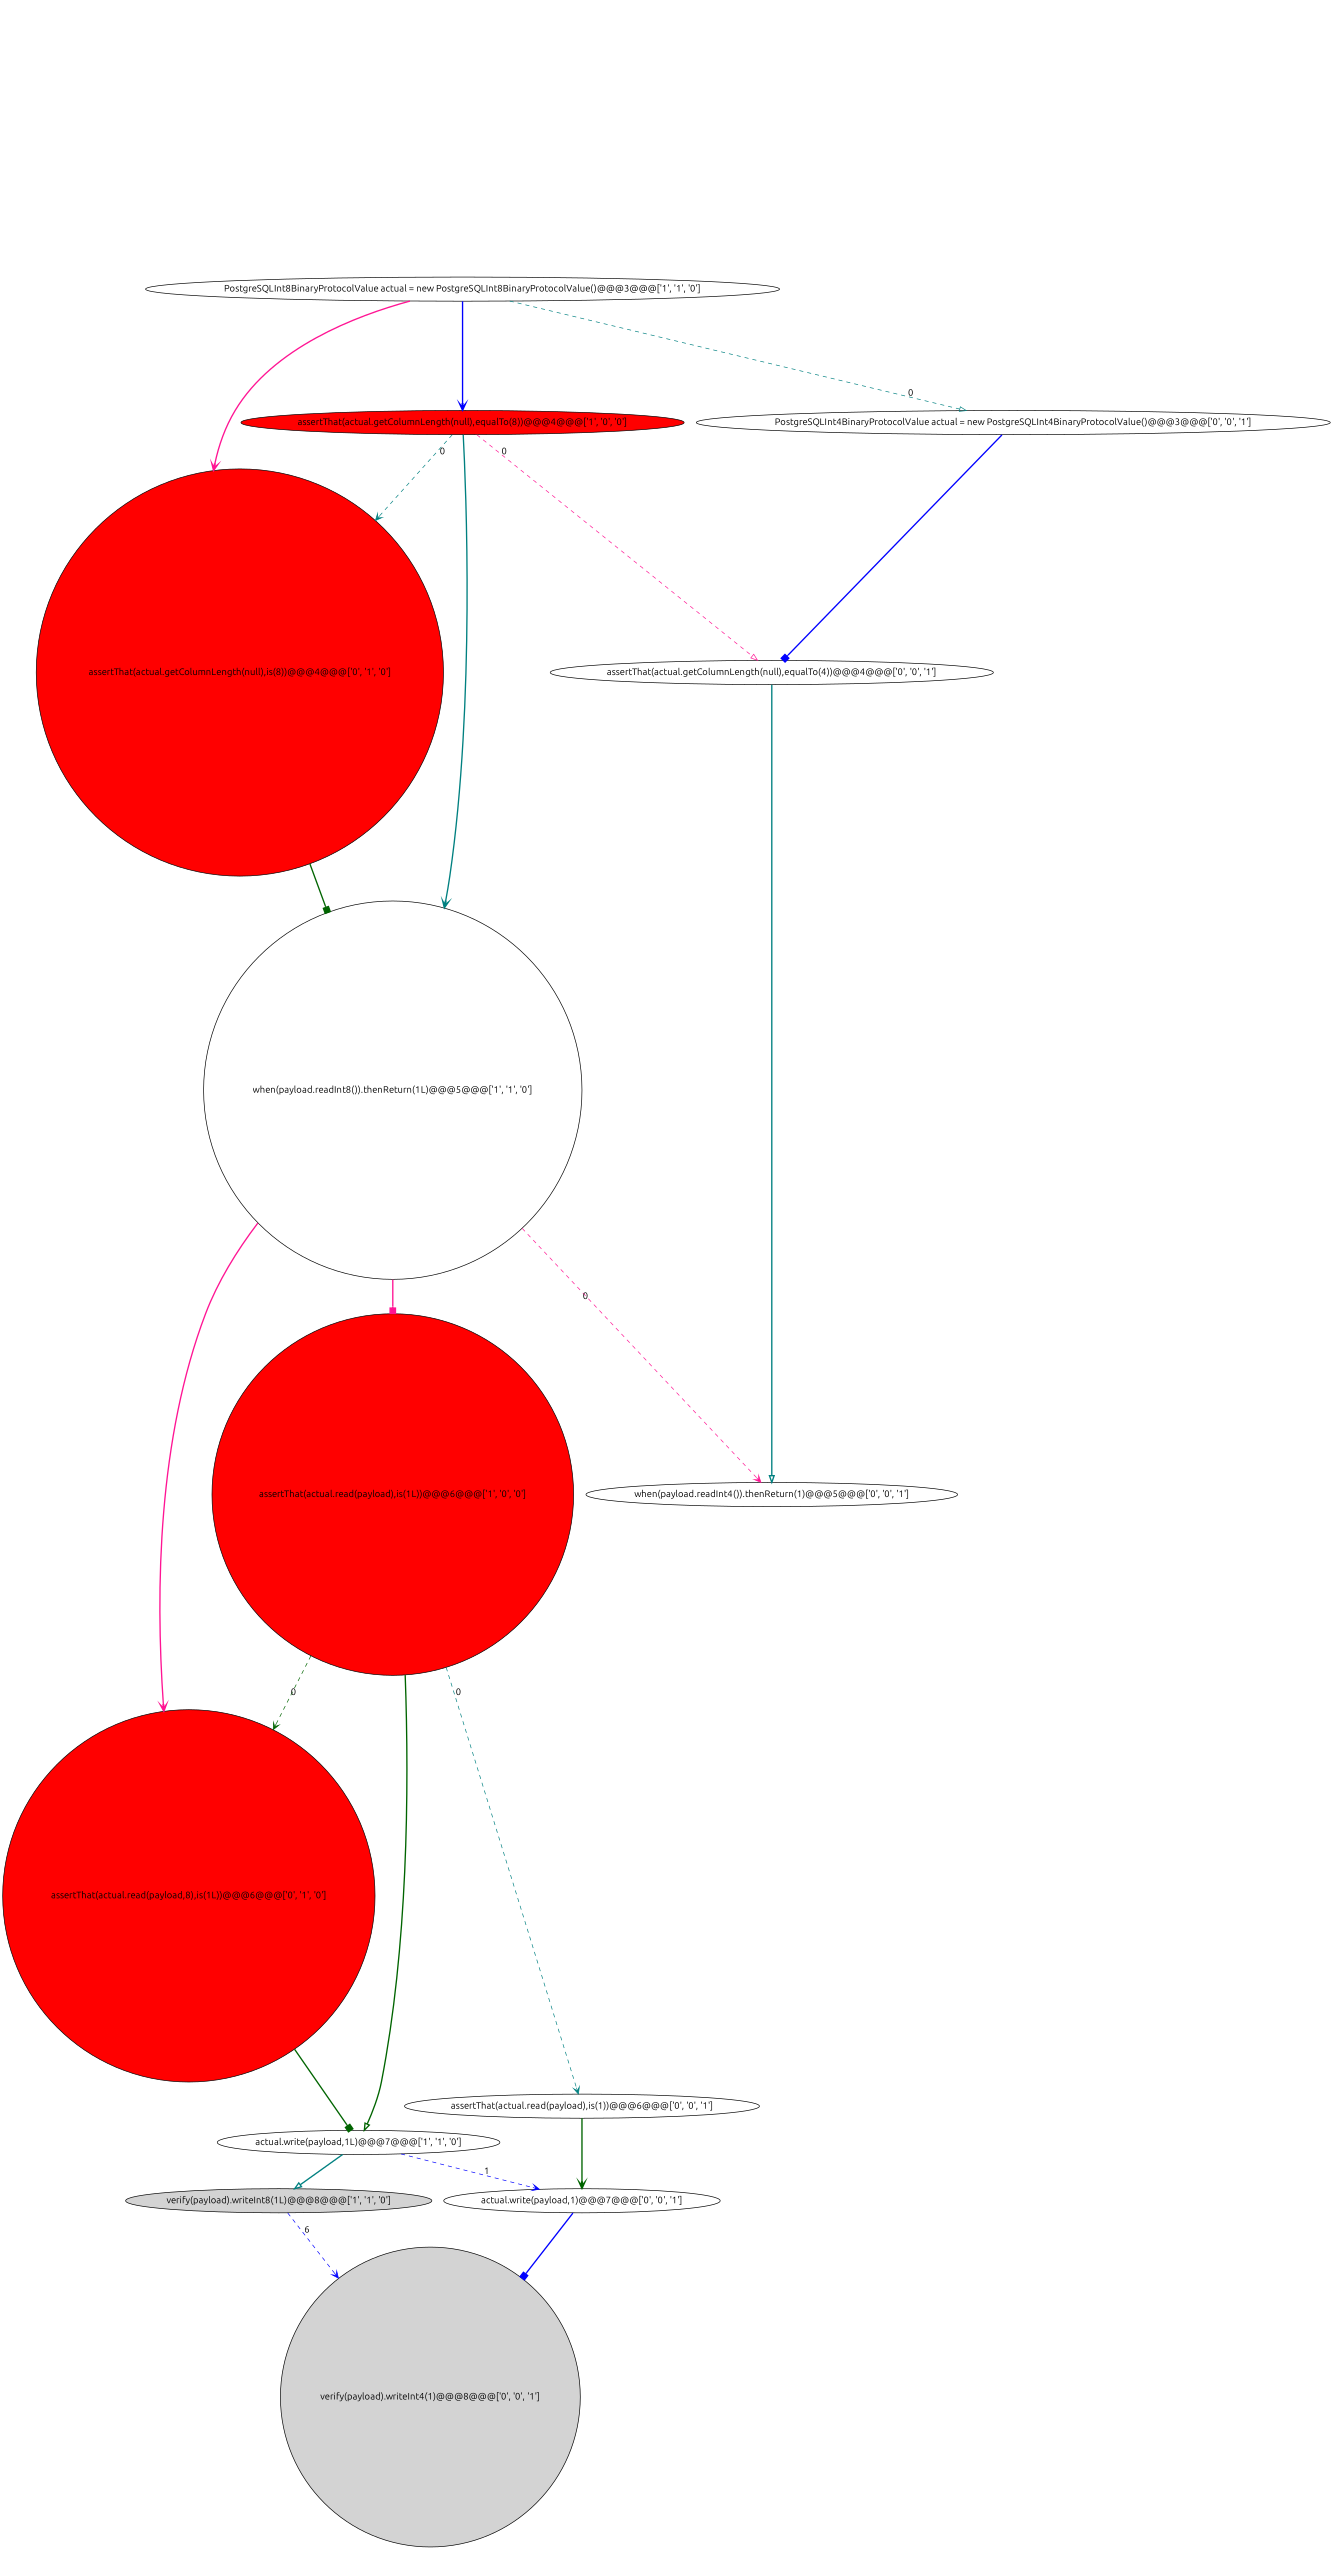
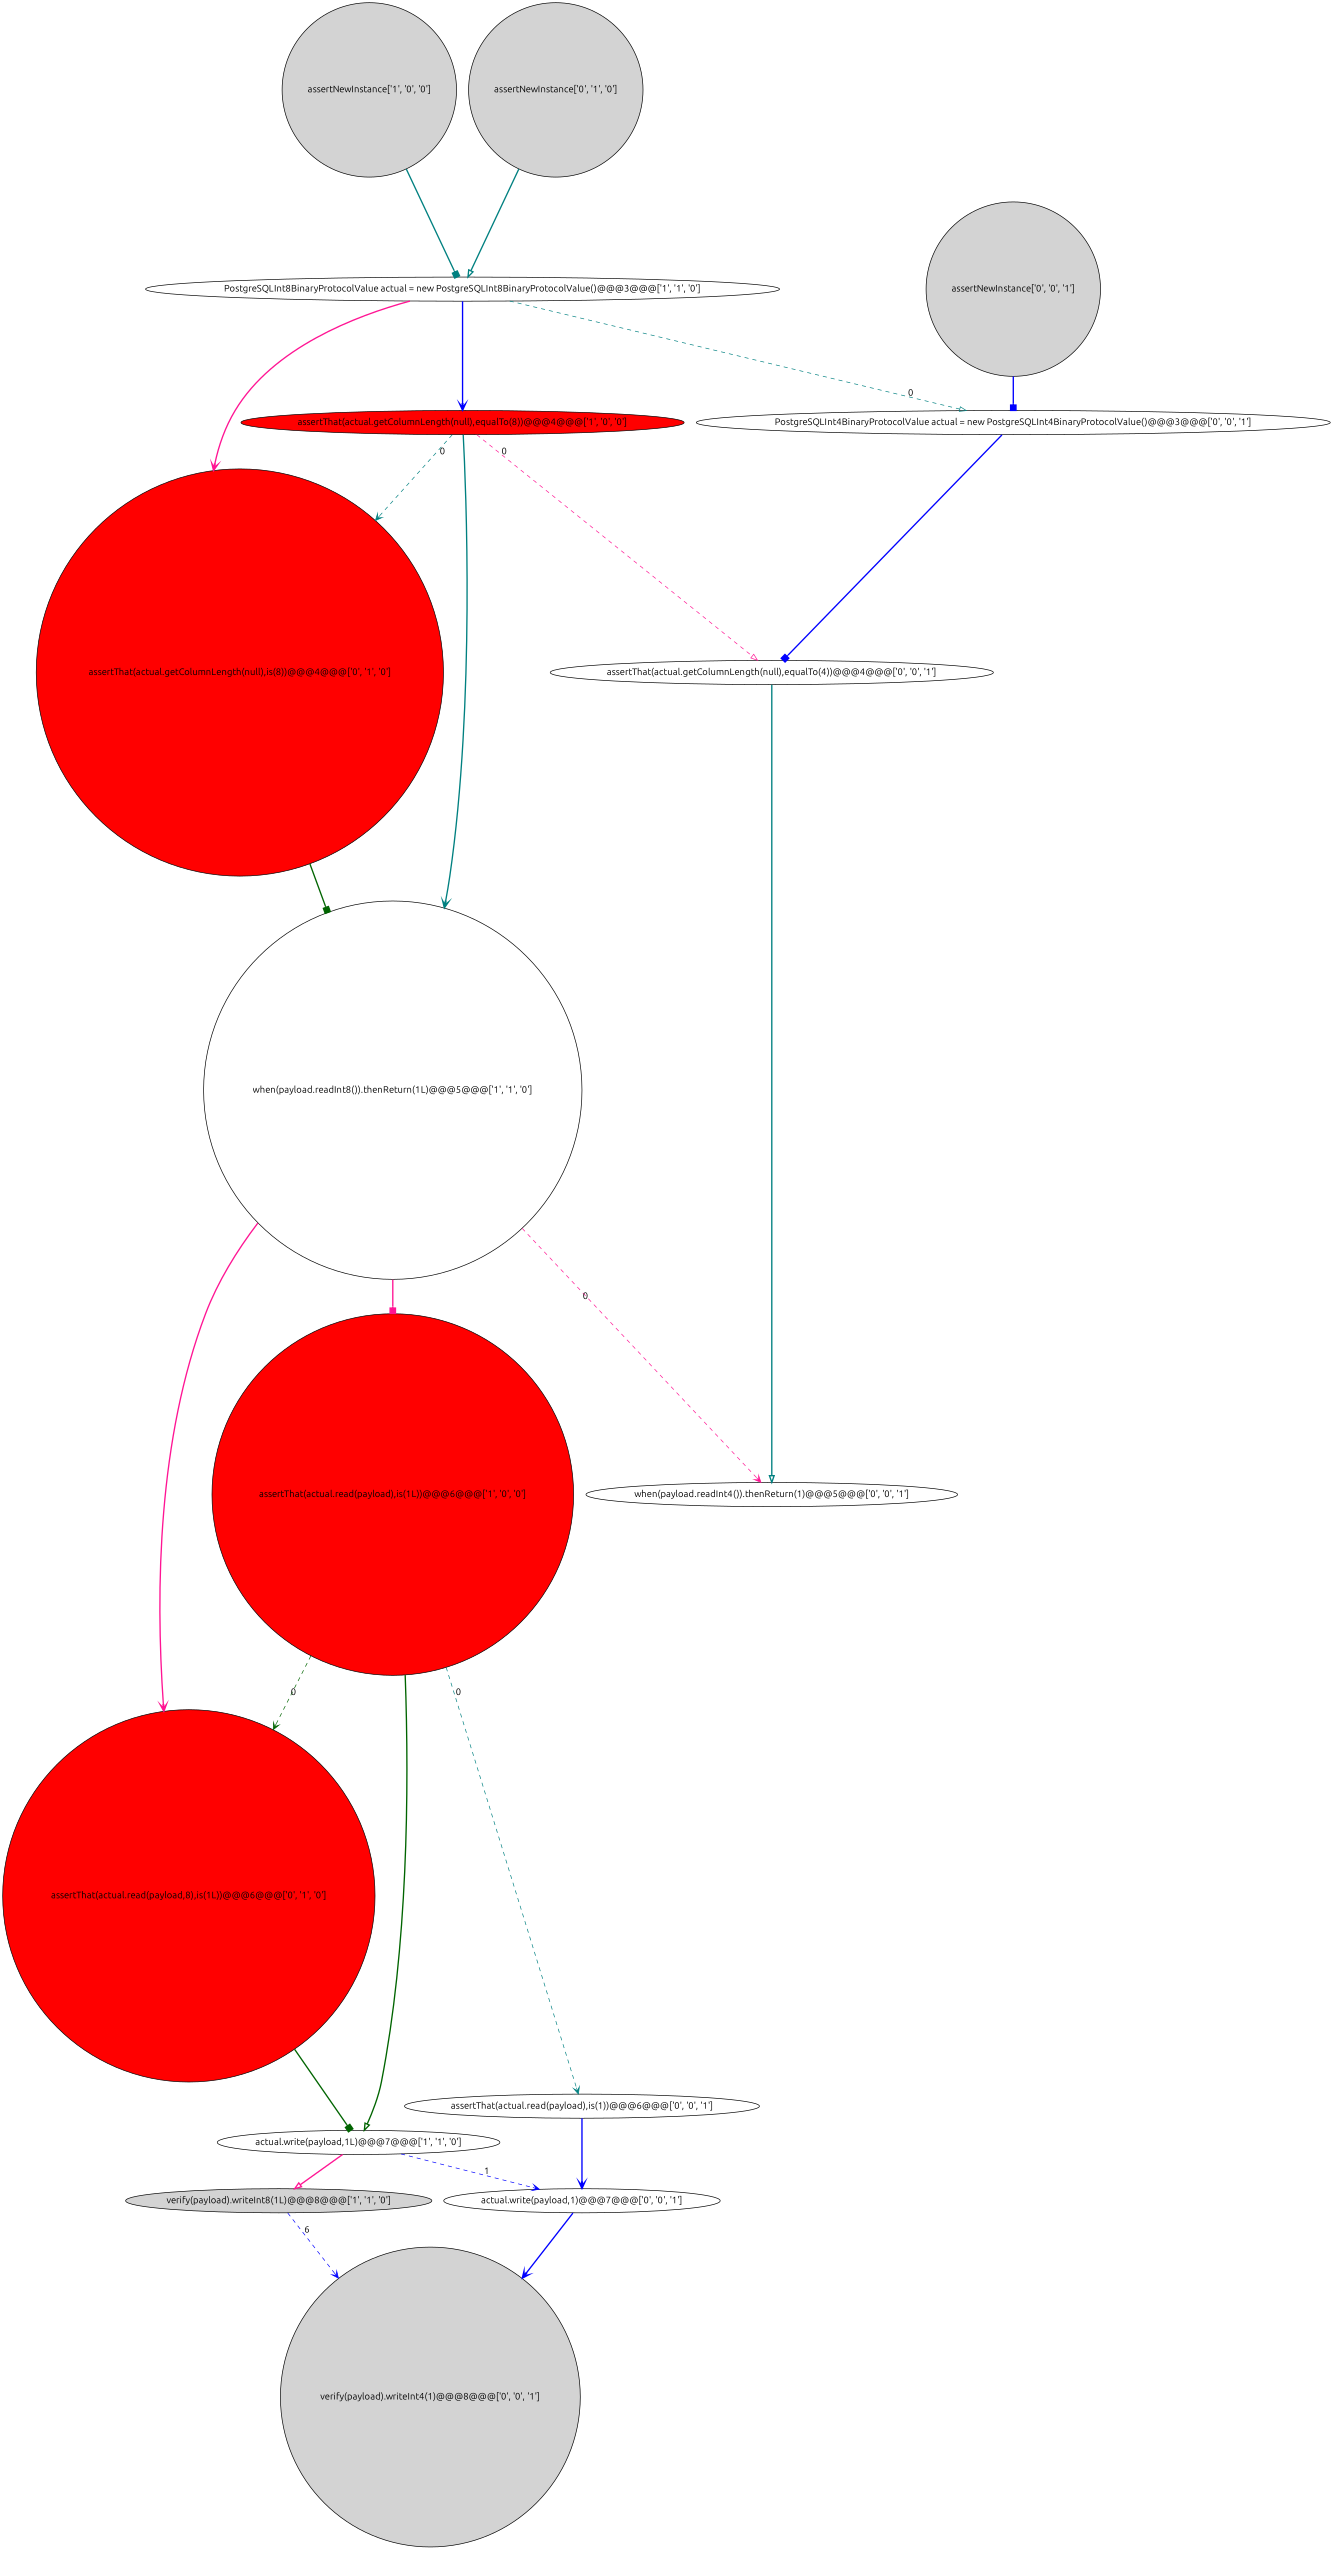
none -> (369, 90)
none -> (556, 90)
none -> (1013, 289)
(582, 2150) -> (582, 2150)
(321, 2170) -> (321, 2170)
(550, 2243) -> (550, 2243)
